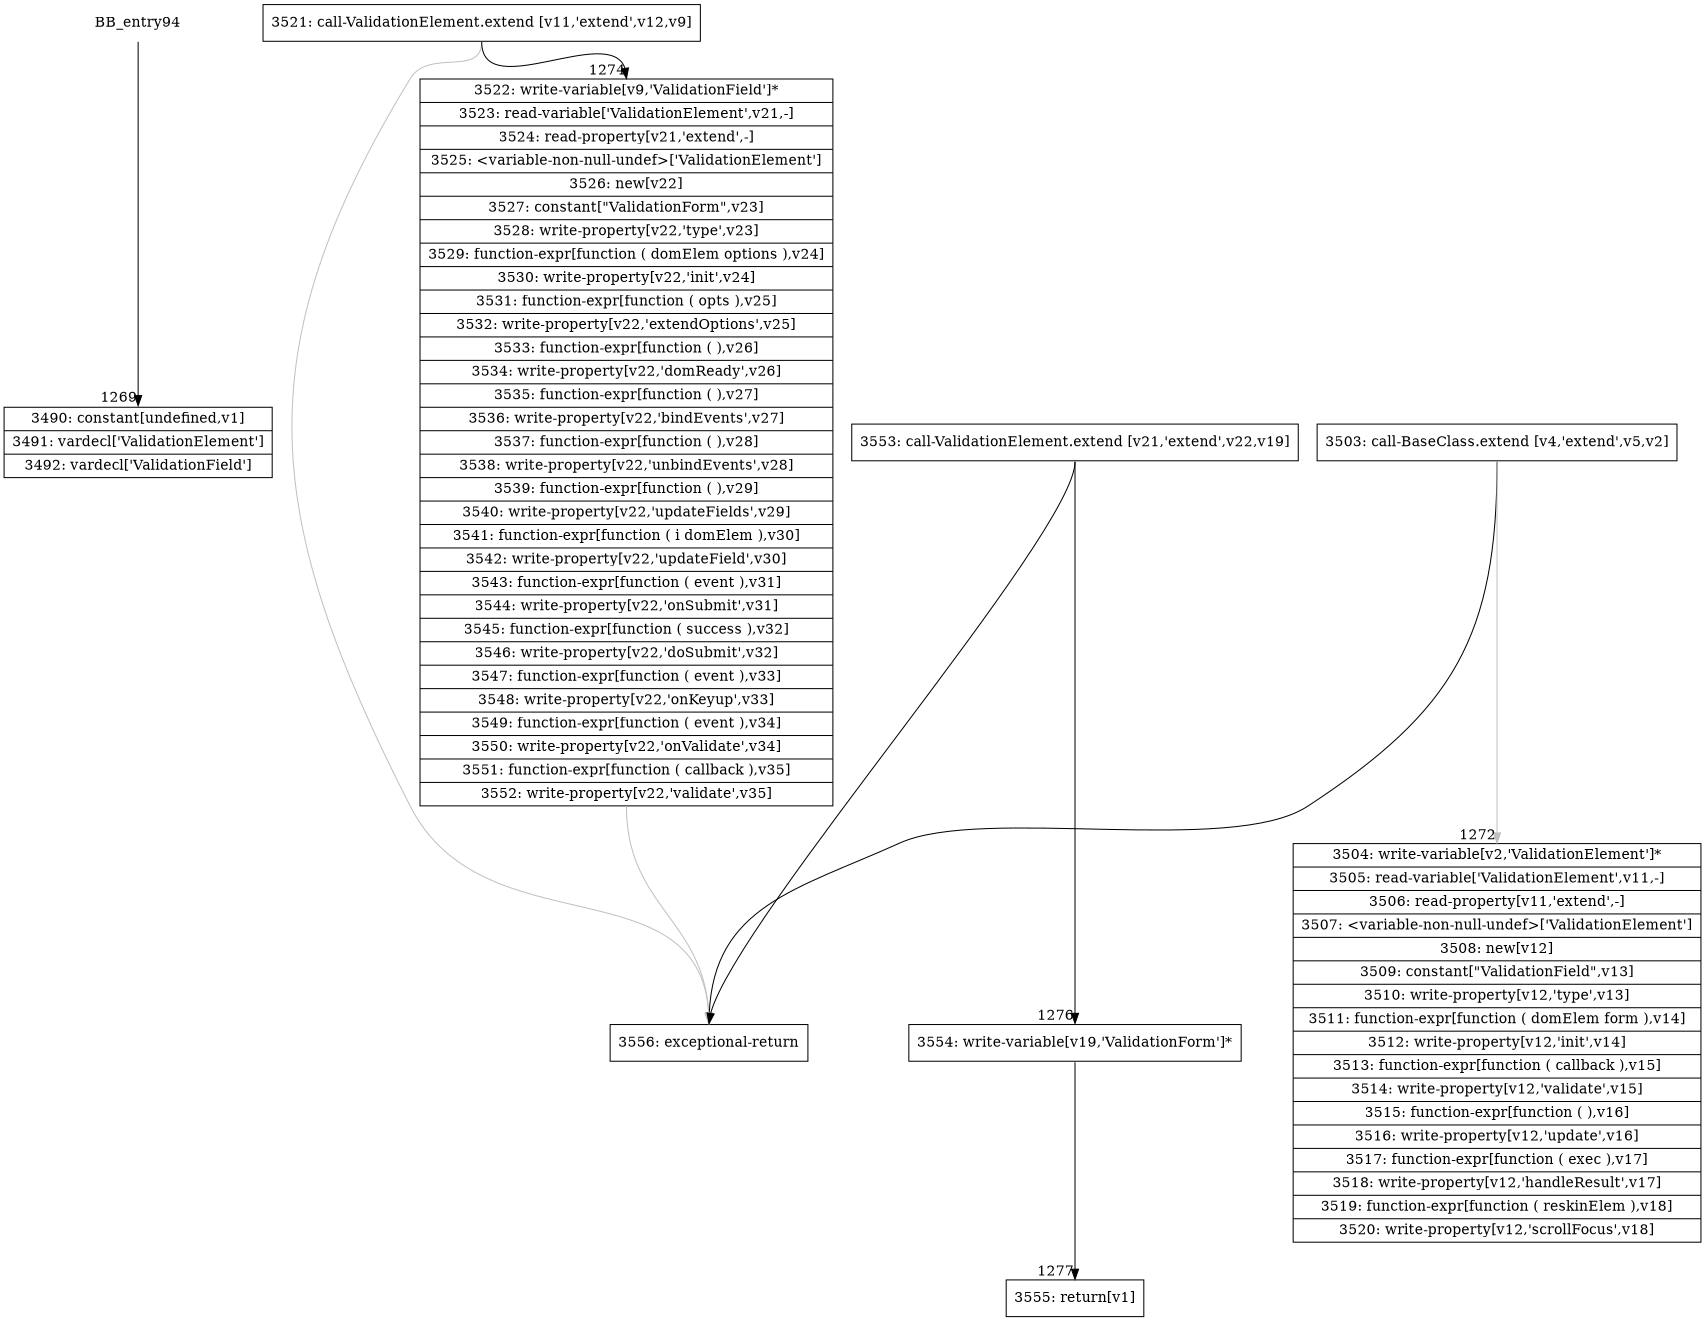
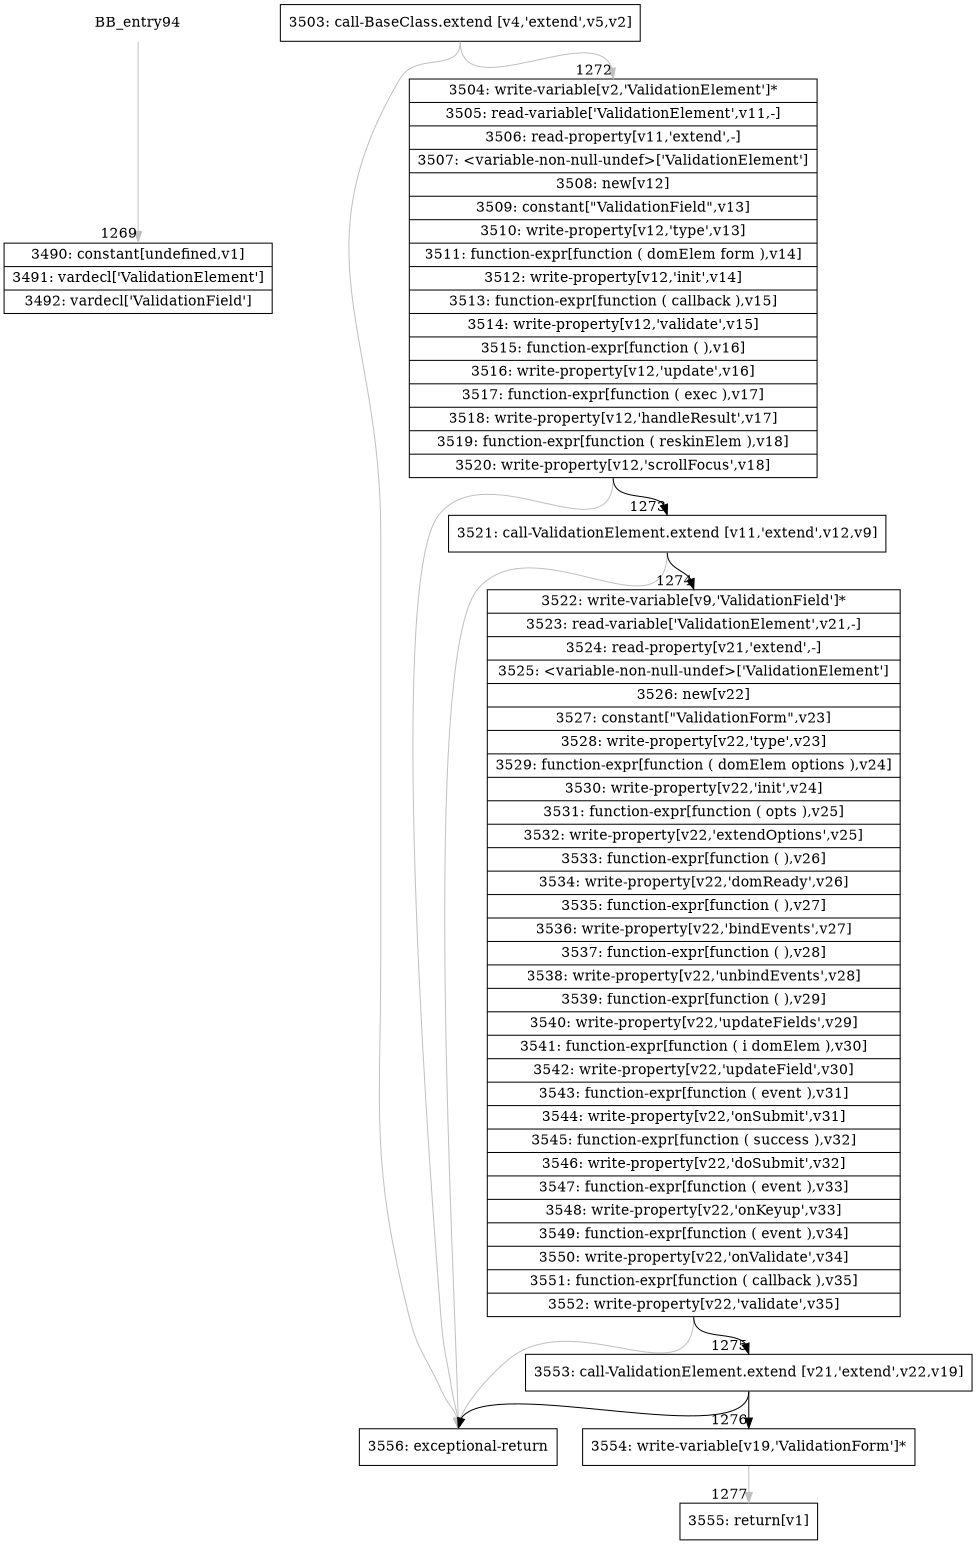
(138, 219) -> (138, 136)
none -> (635, 496)
(1176, 830) -> (381, 711)
none -> (415, 866)
(1075, 1166) -> (749, 1479)
none -> (716, 1335)
